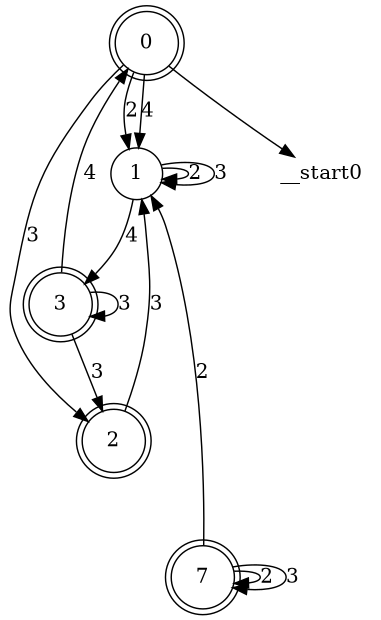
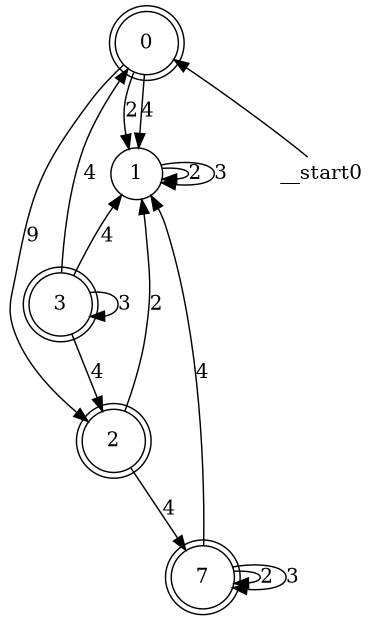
(225, 109) -> (248, 111)
(33, 236) -> (33, 236)
(120, 240) -> (92, 241)
(157, 304) -> (157, 304)
(98, 373) -> (98, 373)
(203, 373) -> (203, 373)
none -> (154, 503)
